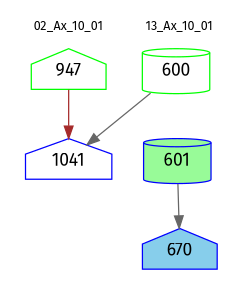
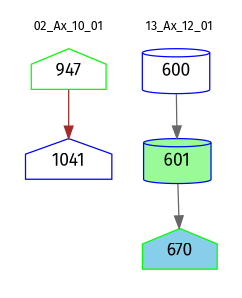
(180, 27) -> (180, 27)
(176, 71) -> (176, 71)
(114, 123) -> (177, 110)
(180, 251) -> (180, 251)
